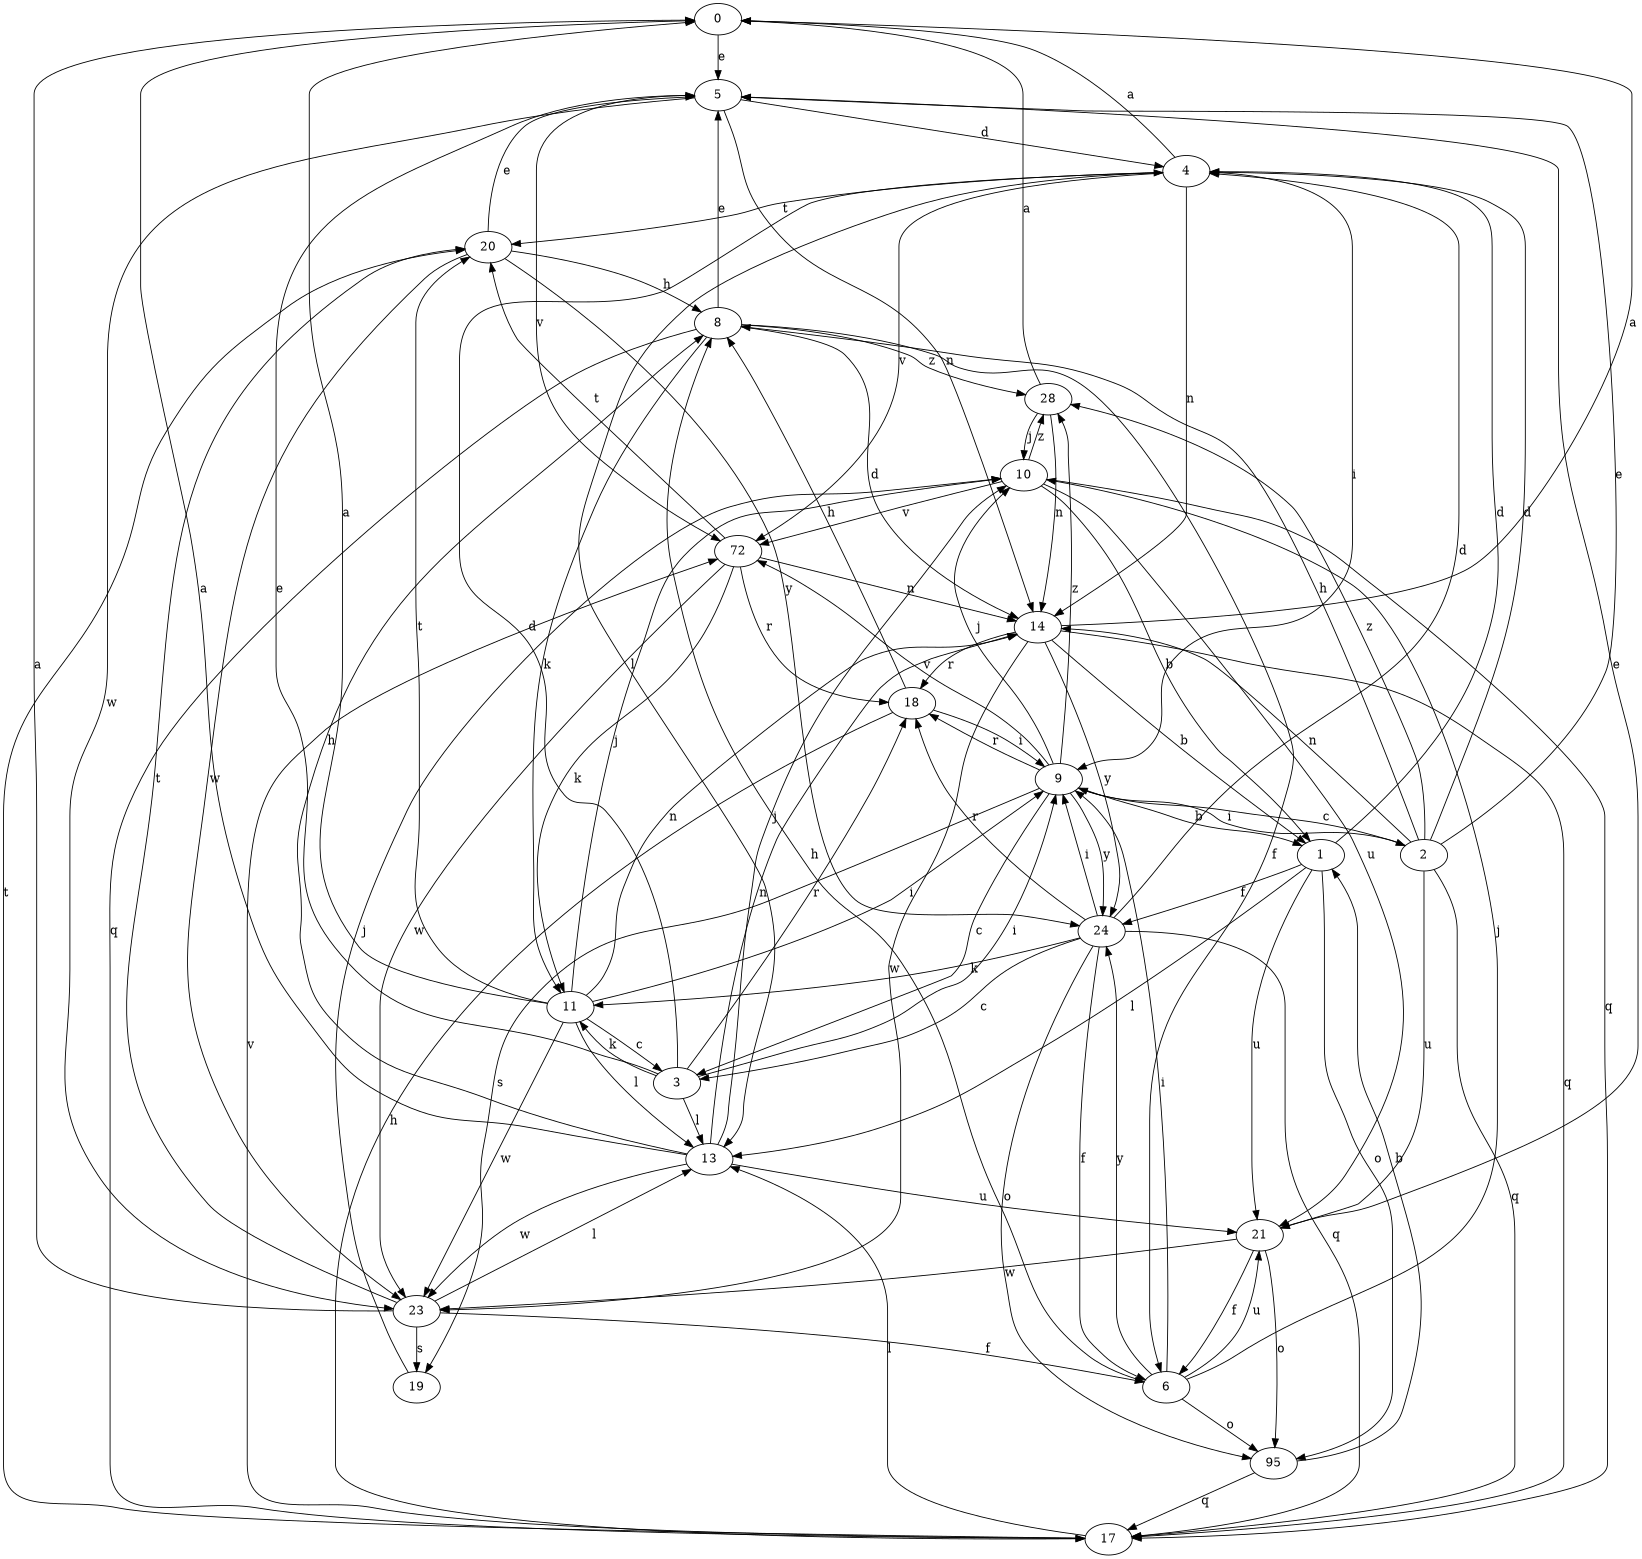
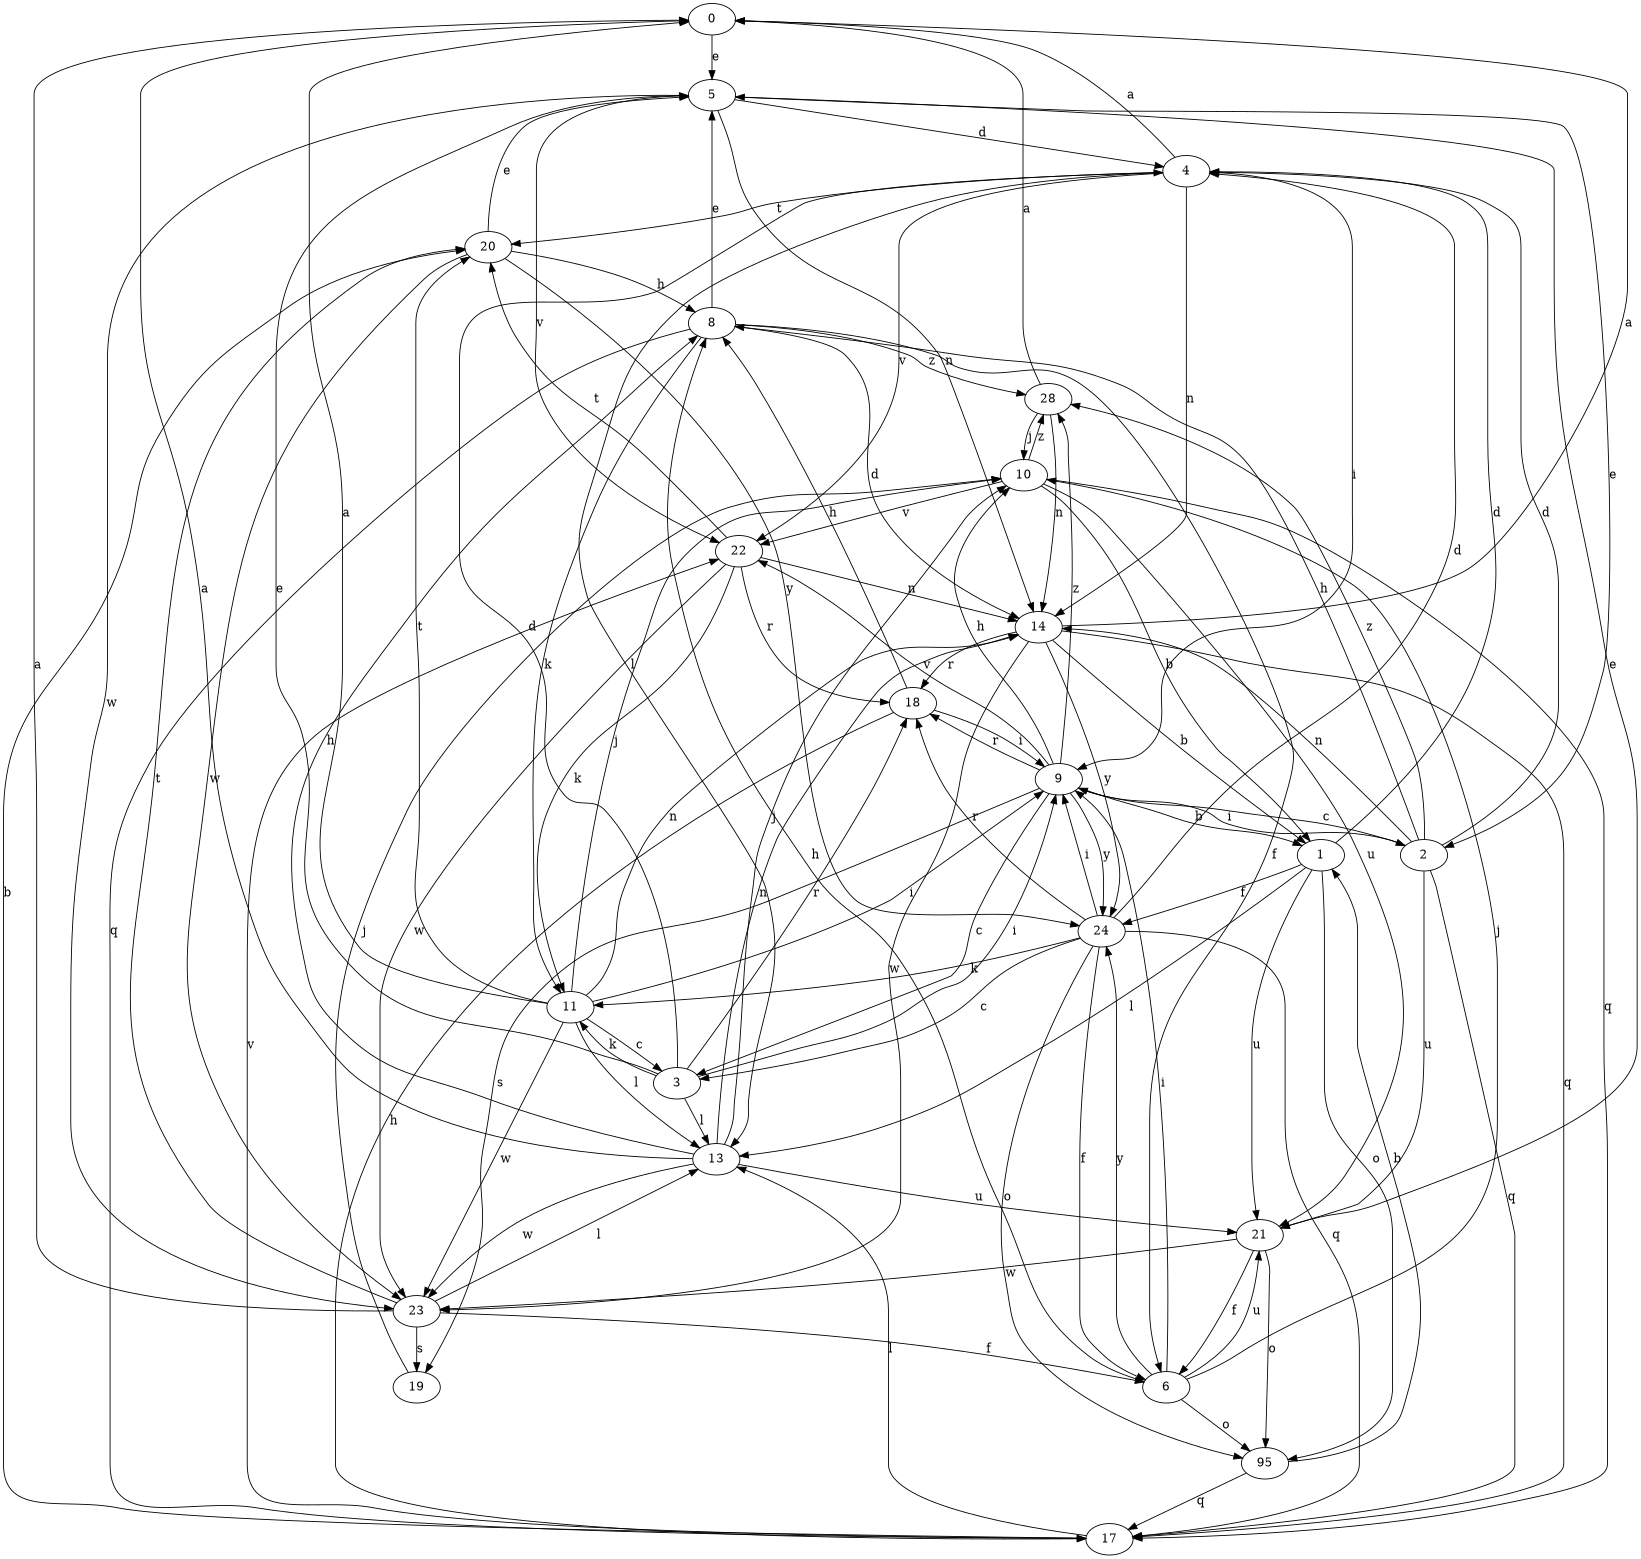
(1556, 124) -> (1546, 122)
(738, 551) -> (739, 551)
(979, 627) -> (981, 627)
(7, 893) -> (8, 893)
